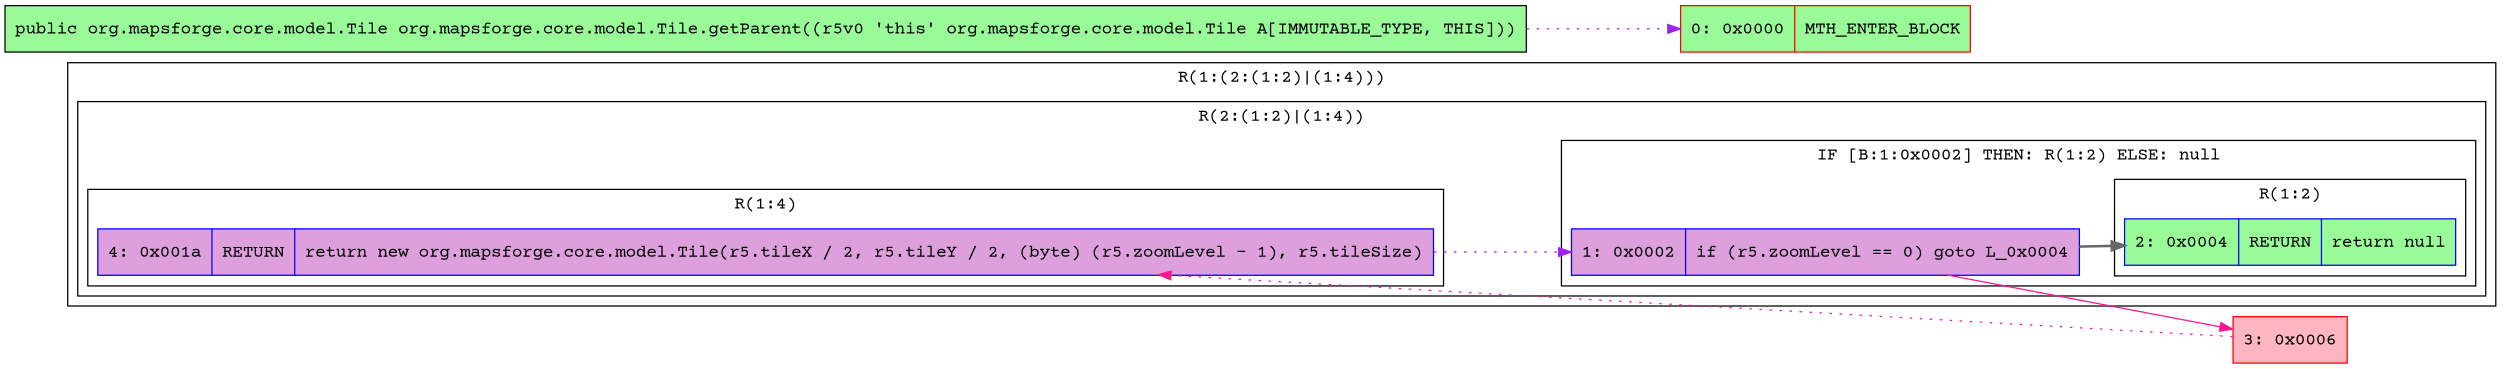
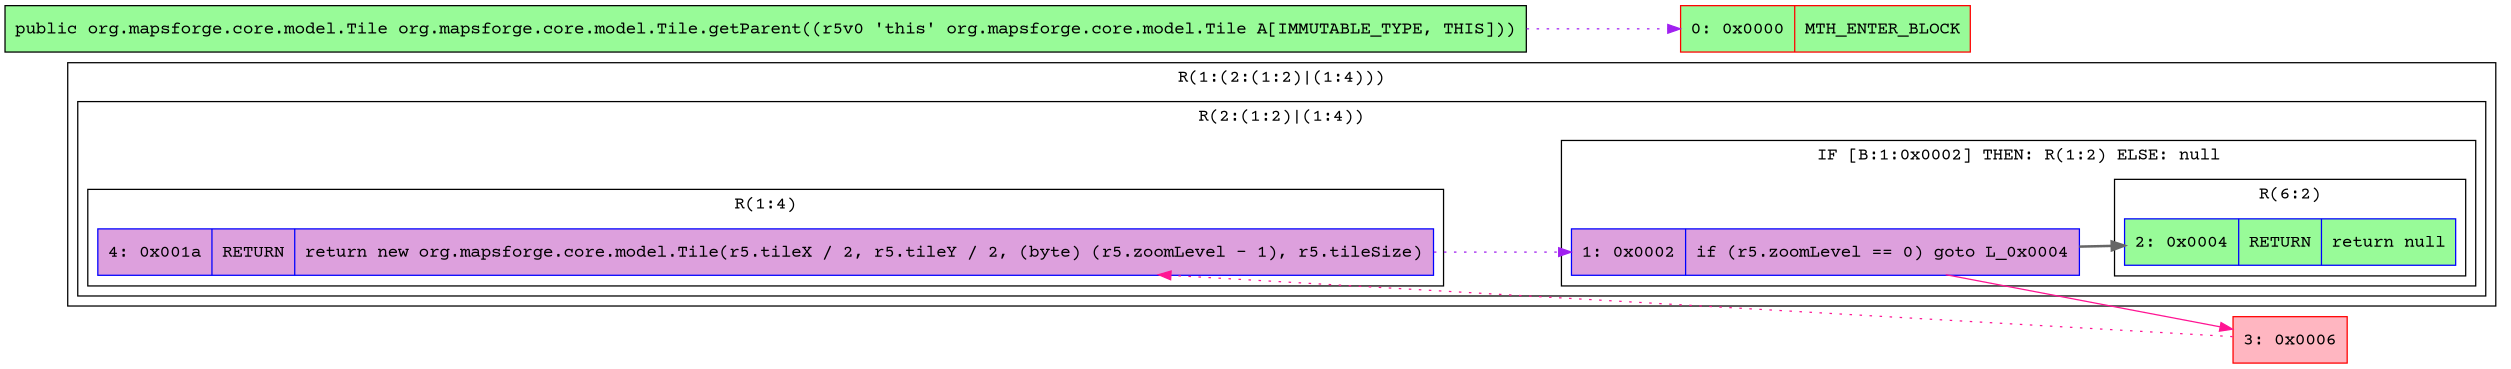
(2290, 194) -> (2290, 194)
